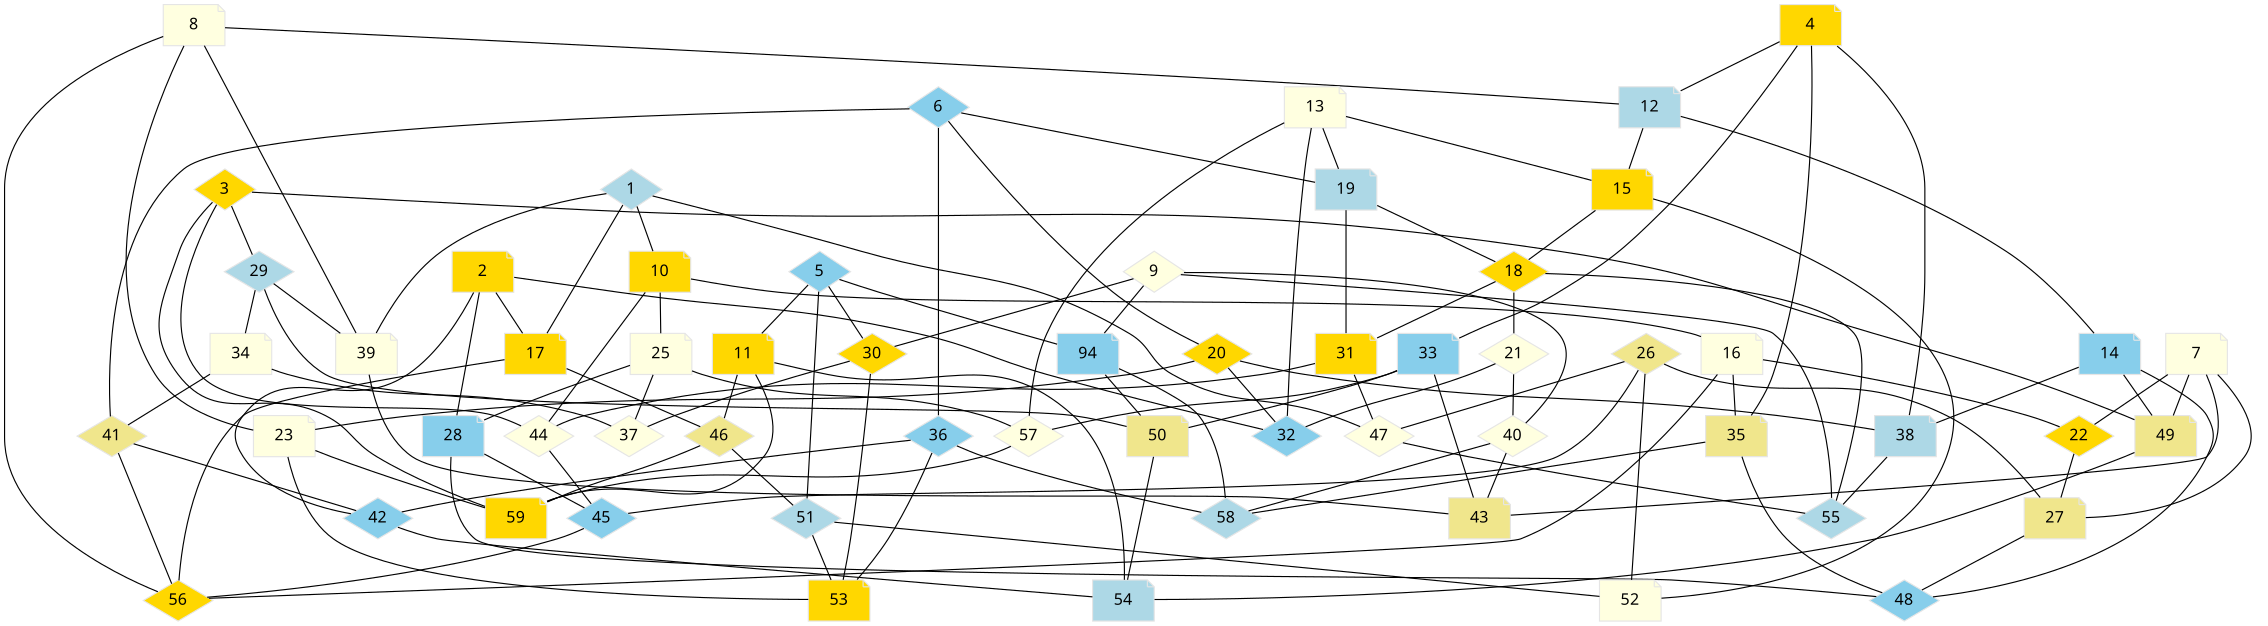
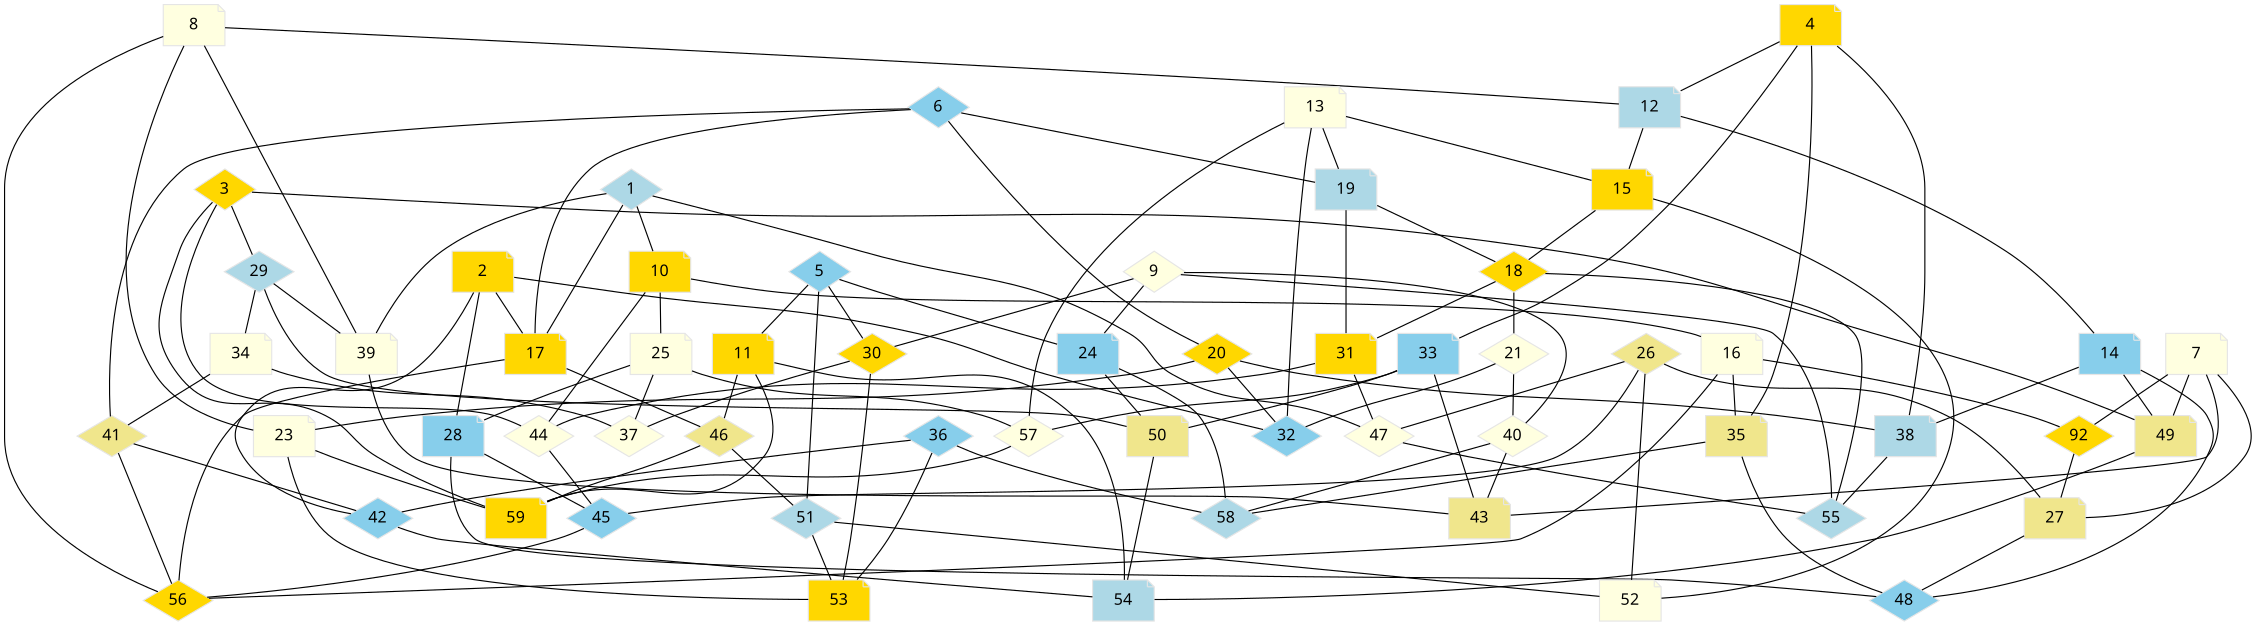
(938, 279) -> (660, 140)
(1088, 354) -> (1088, 354)
(2079, 436) -> (2079, 436)
